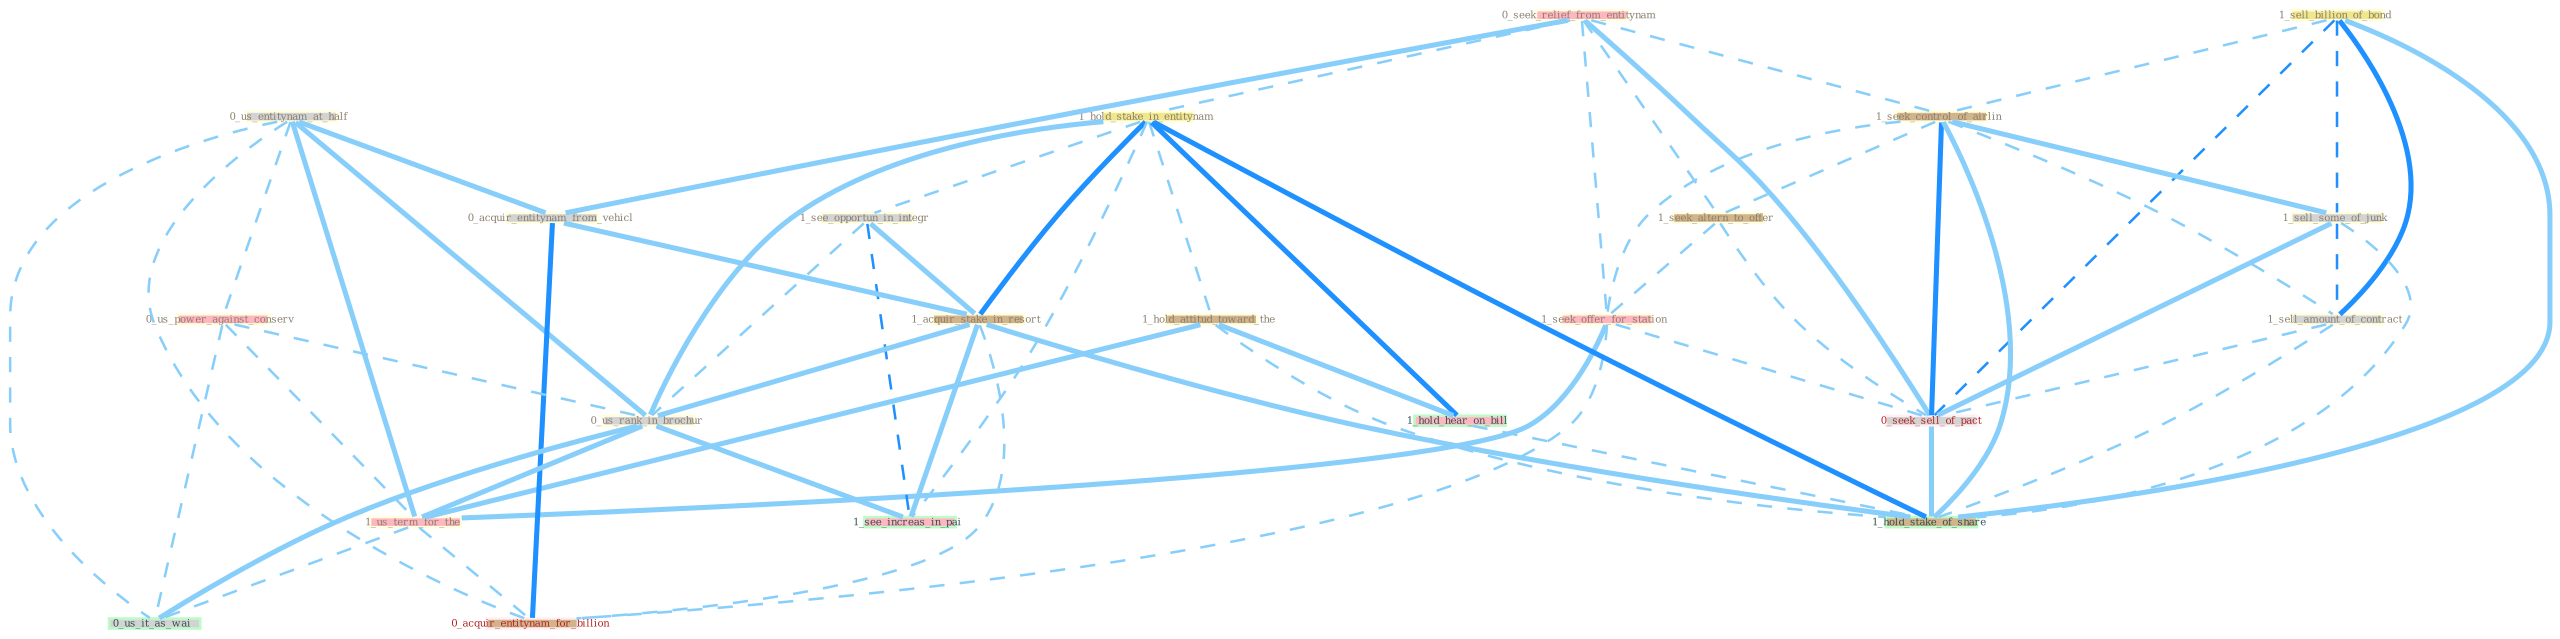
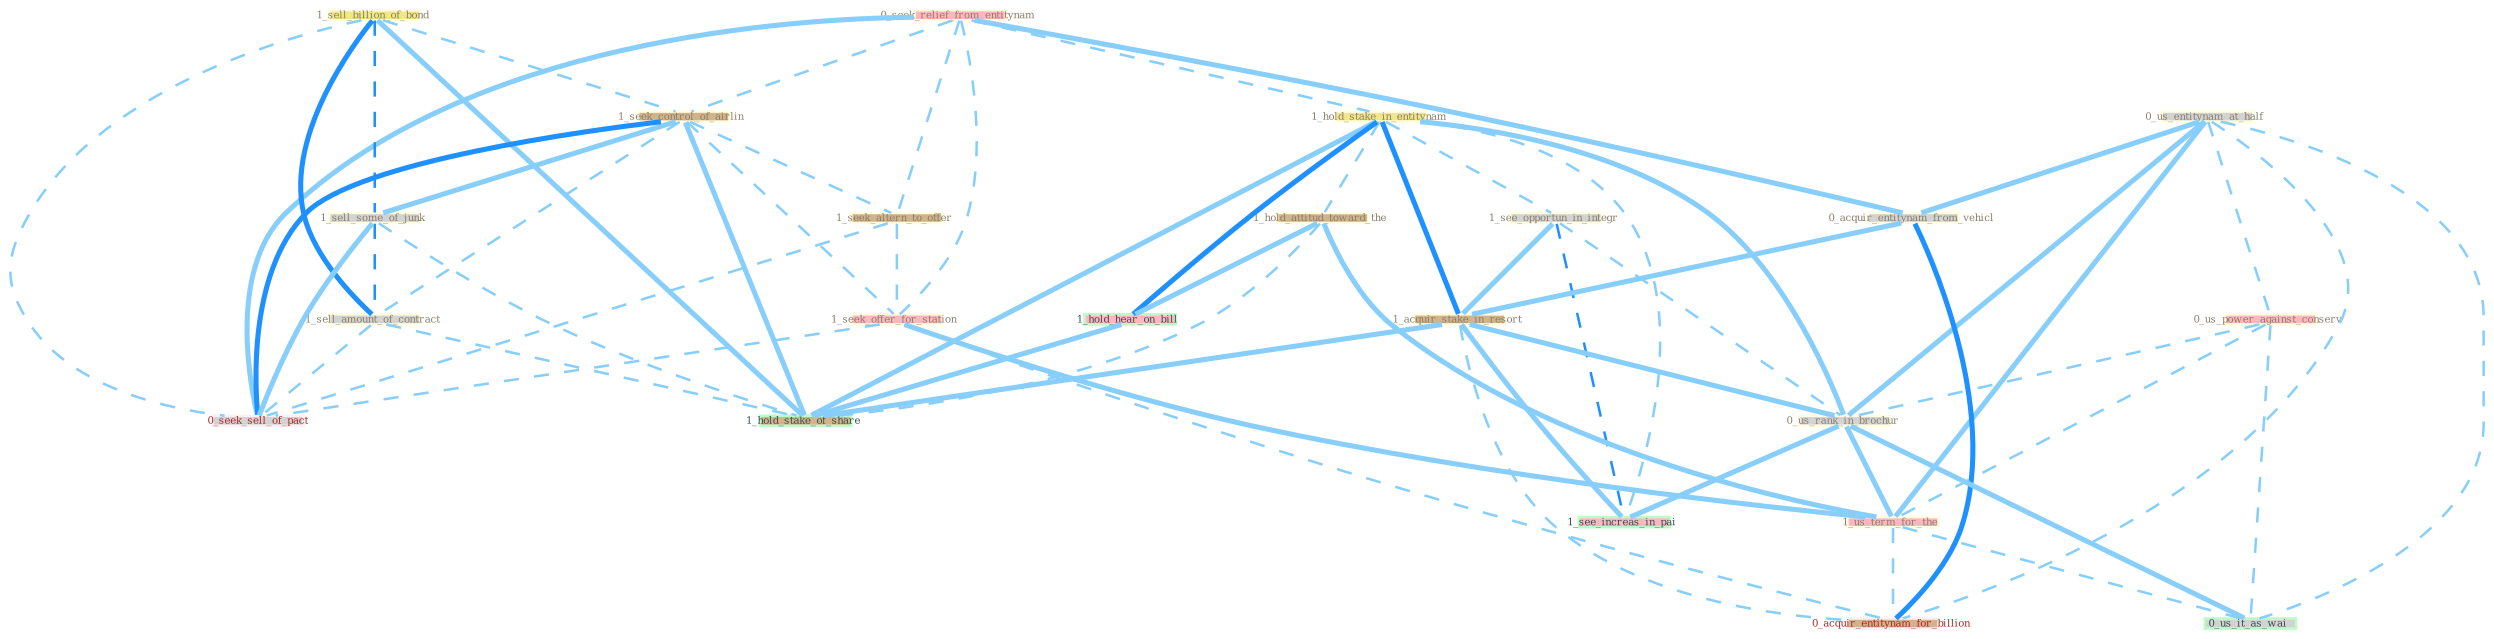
(2135, 218) -> (46, 192)
(1538, 324) -> (1094, 268)
(1684, 469) -> (968, 370)
(1931, 471) -> none
